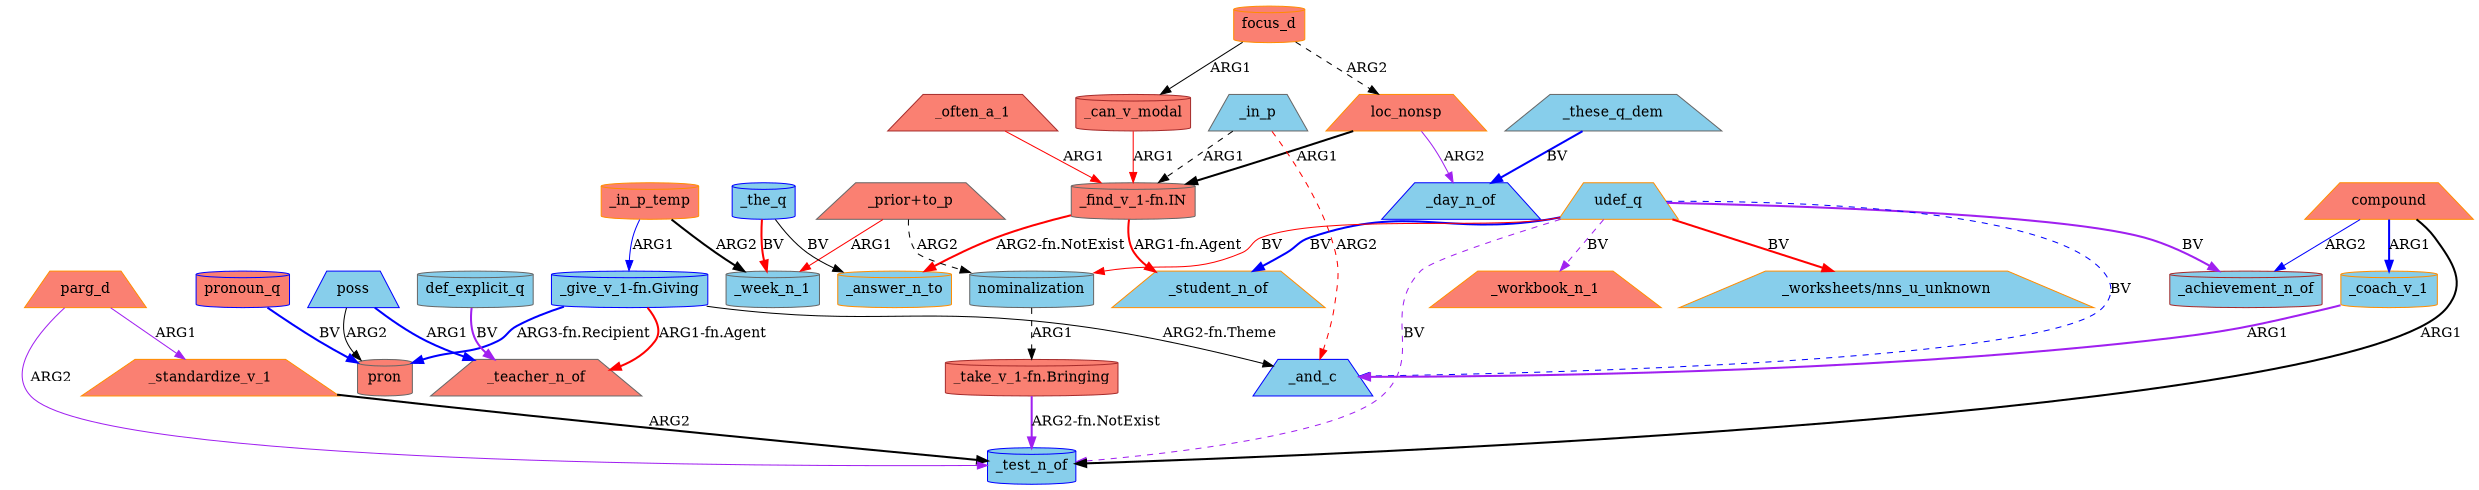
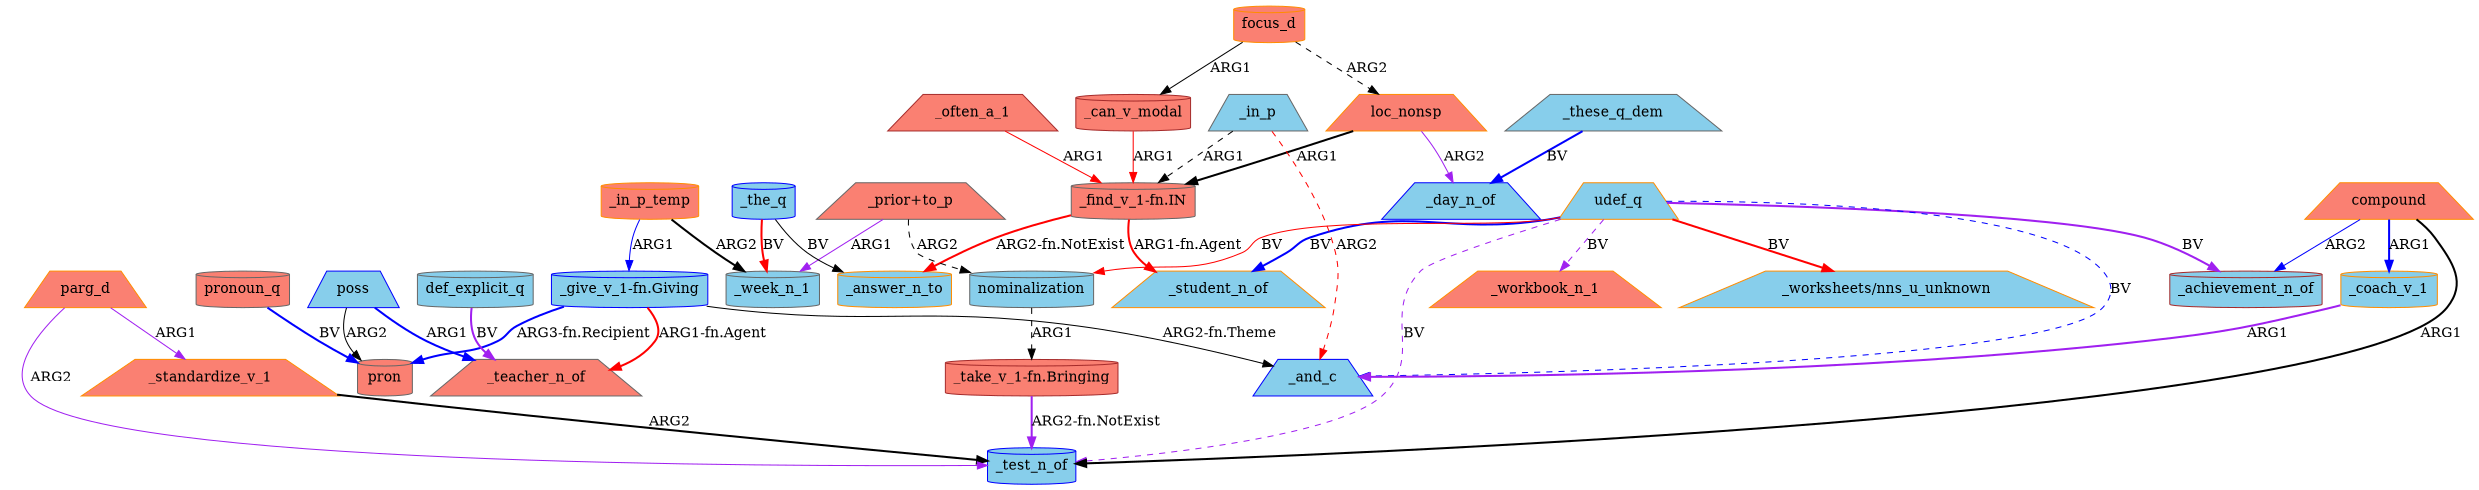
(846, 243) -> (846, 243)
(243, 289) -> (243, 289)
